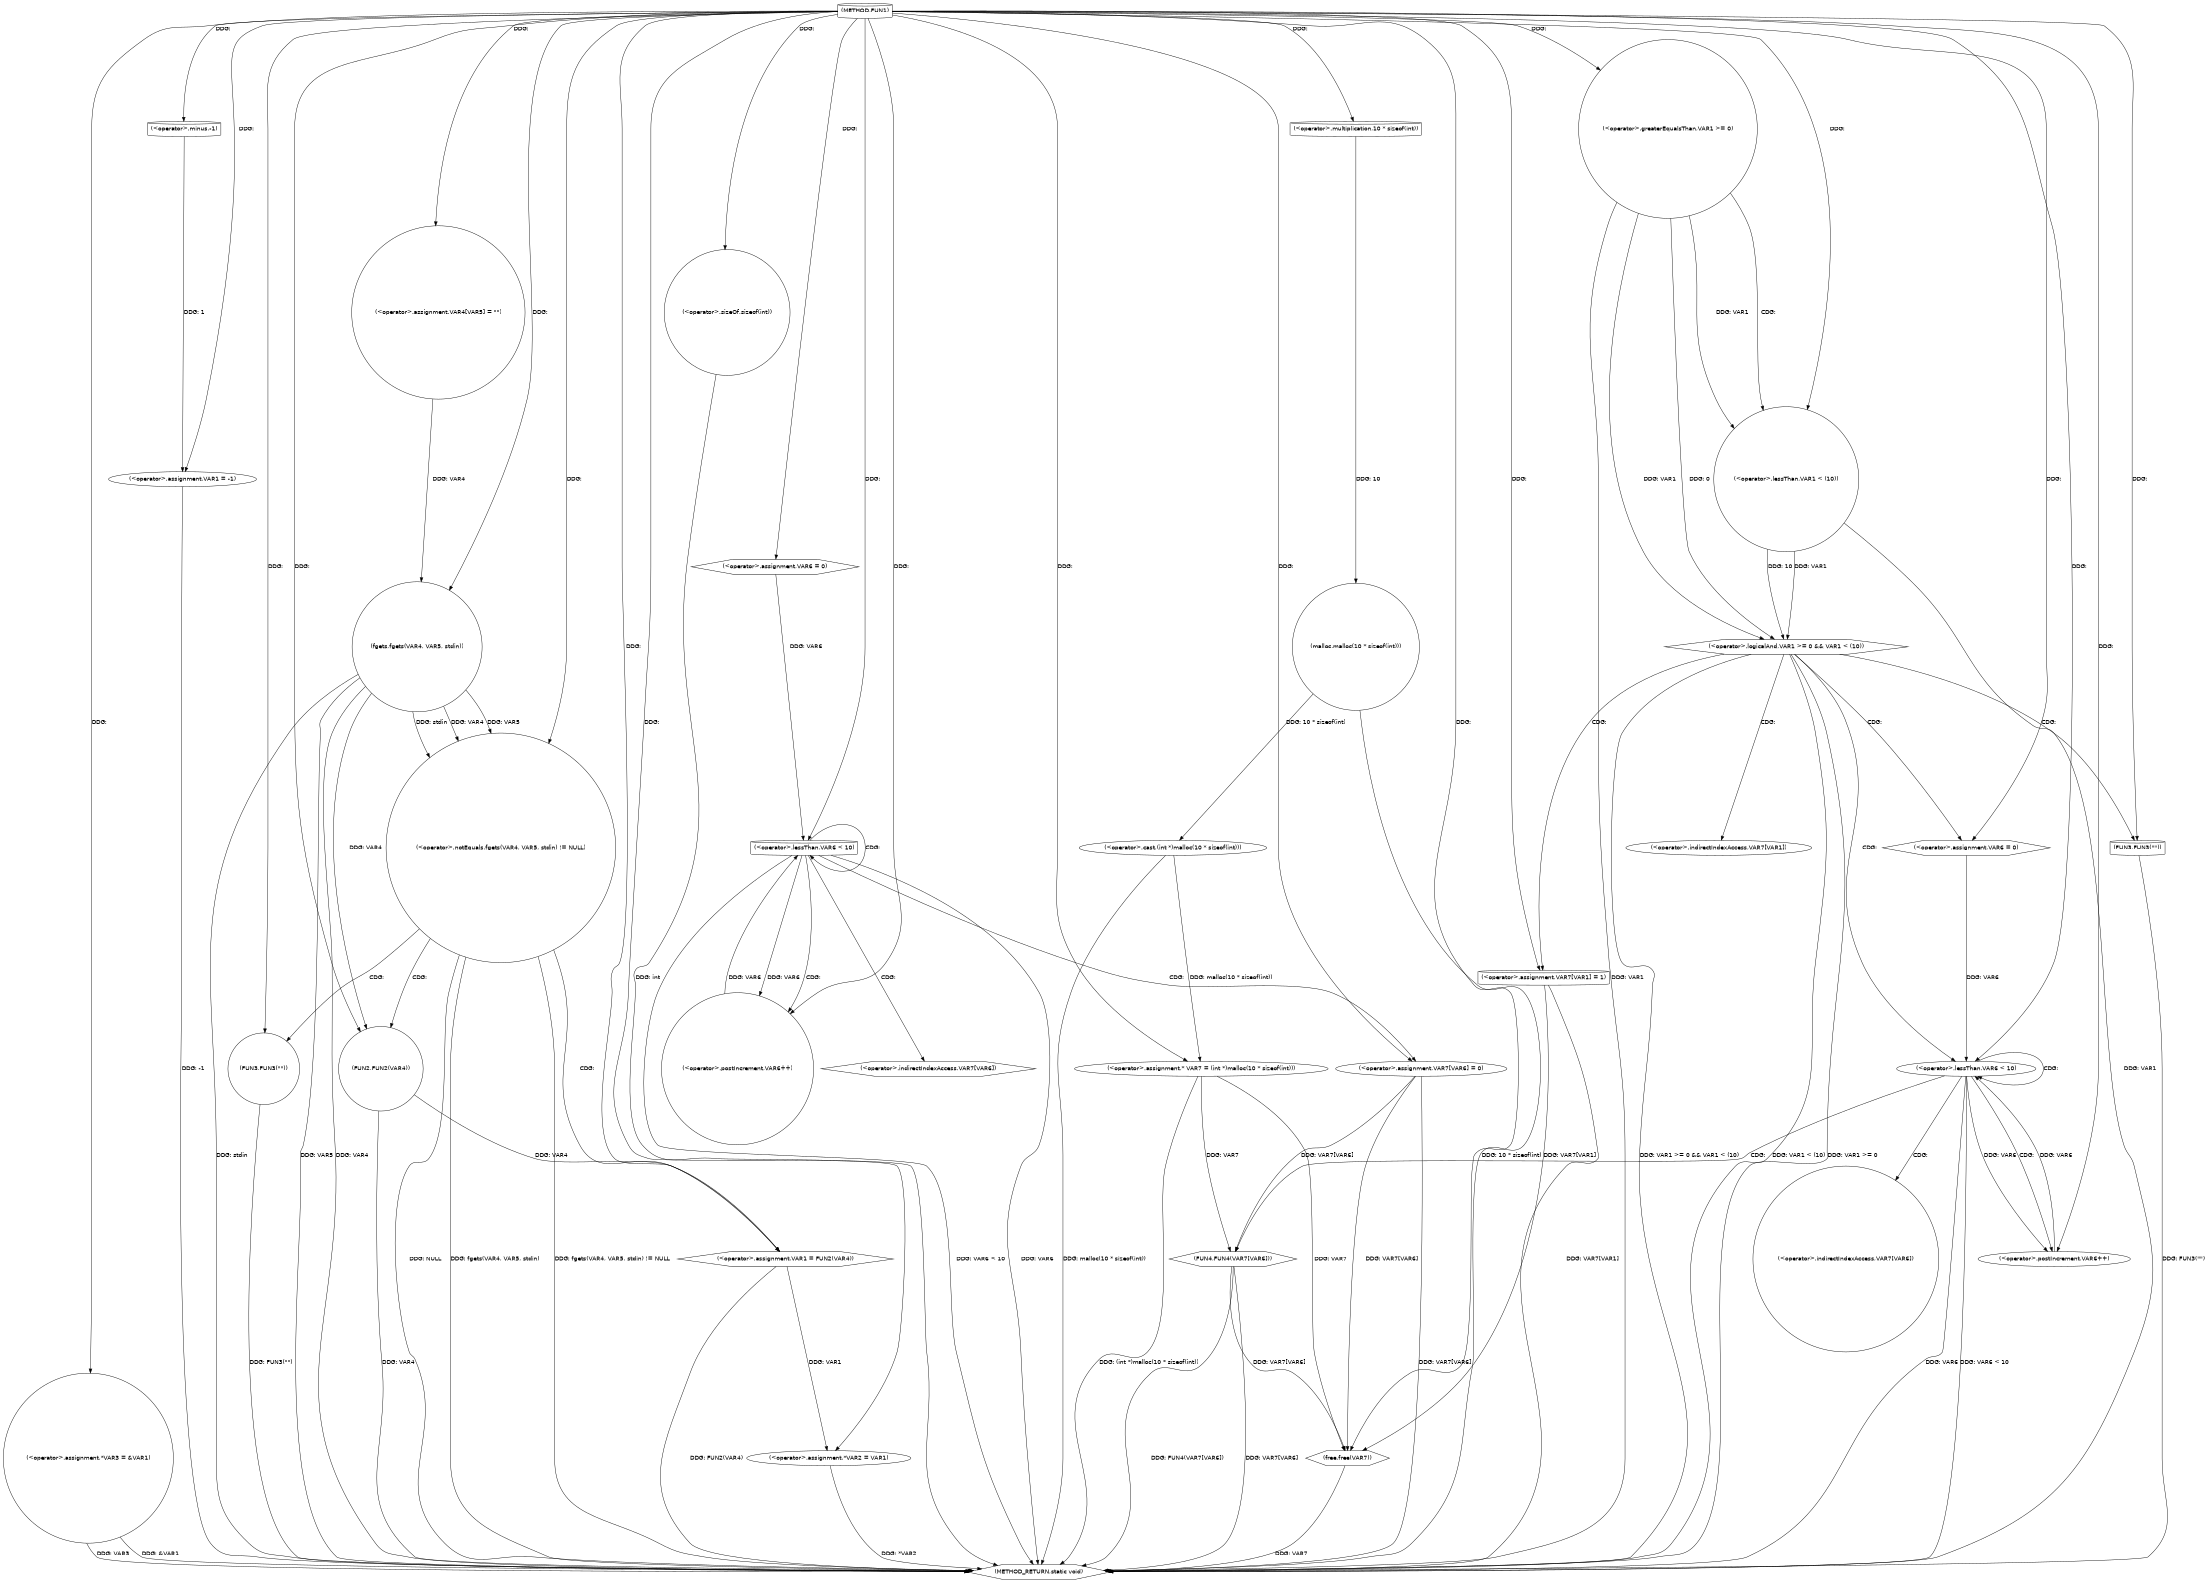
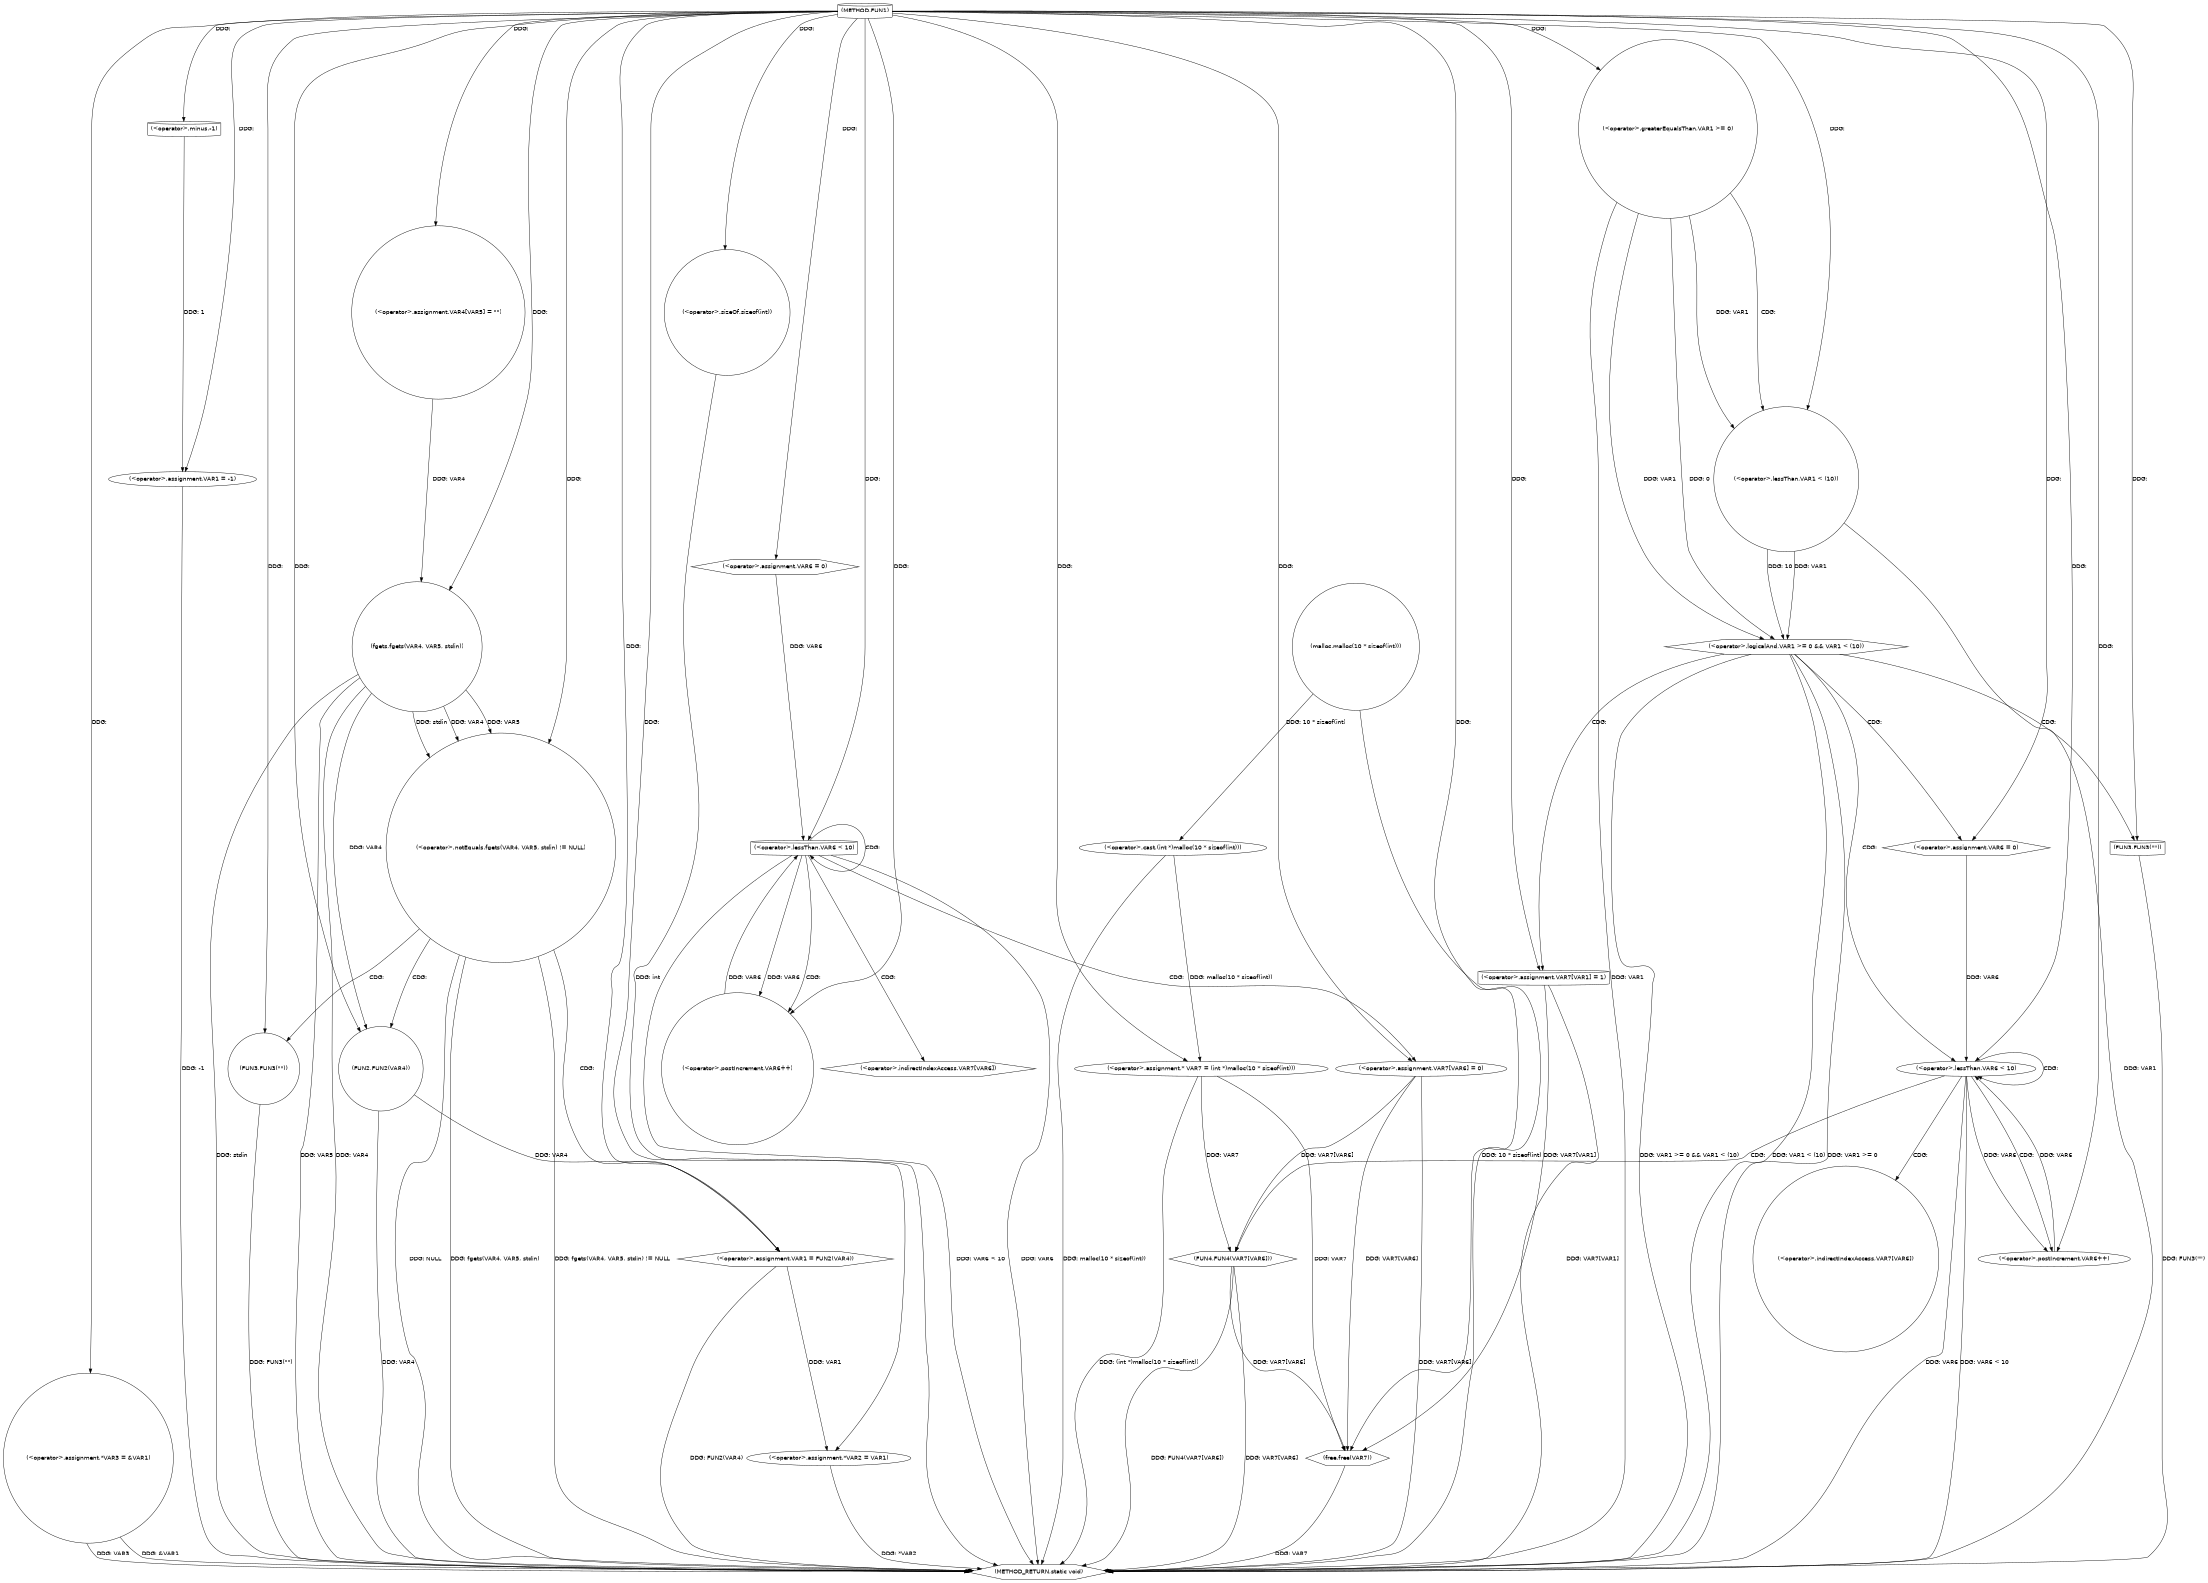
(1356, 129) -> none
(1719, 848) -> none
